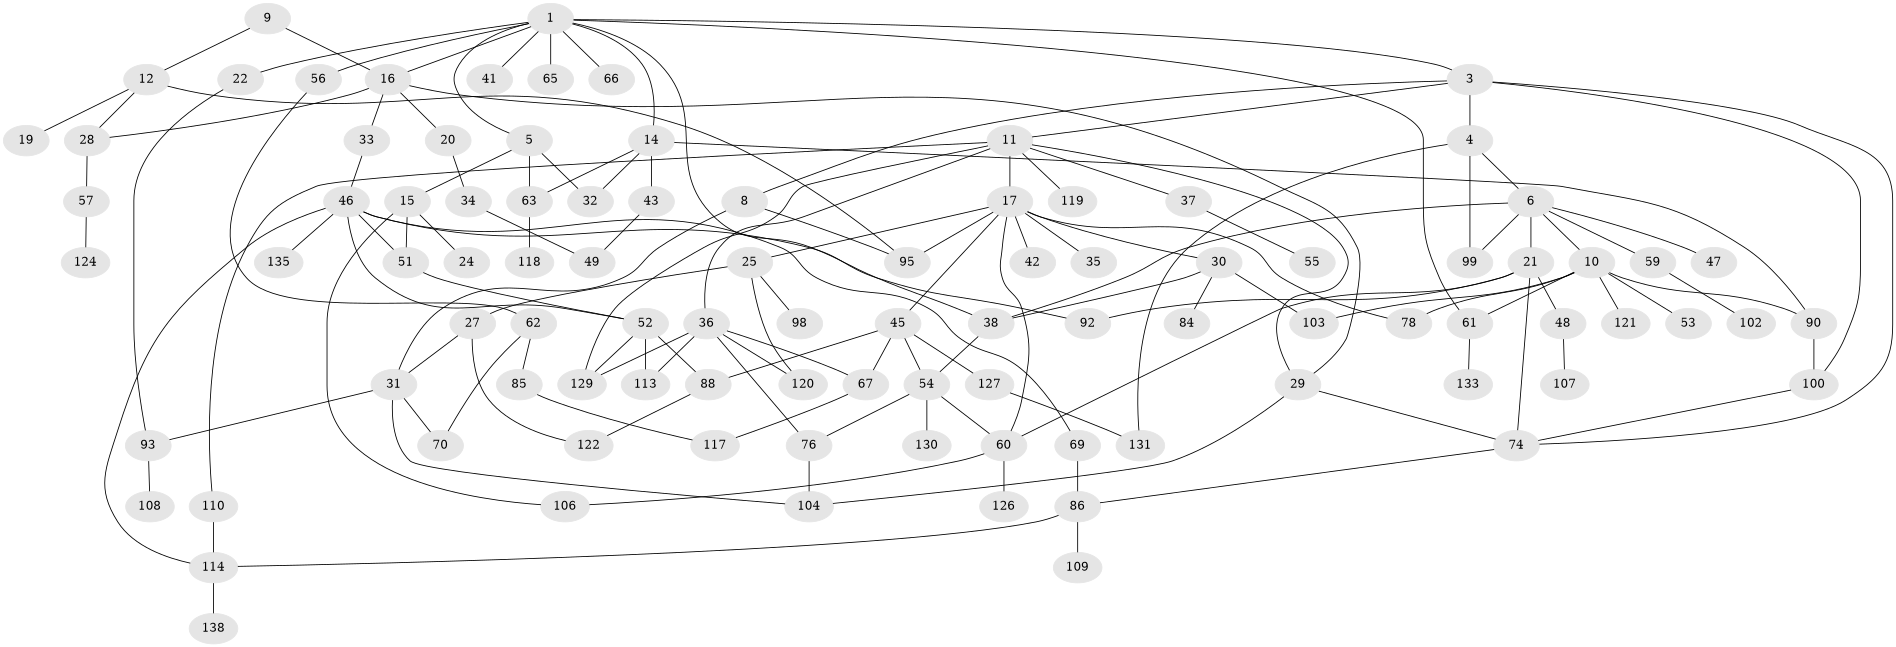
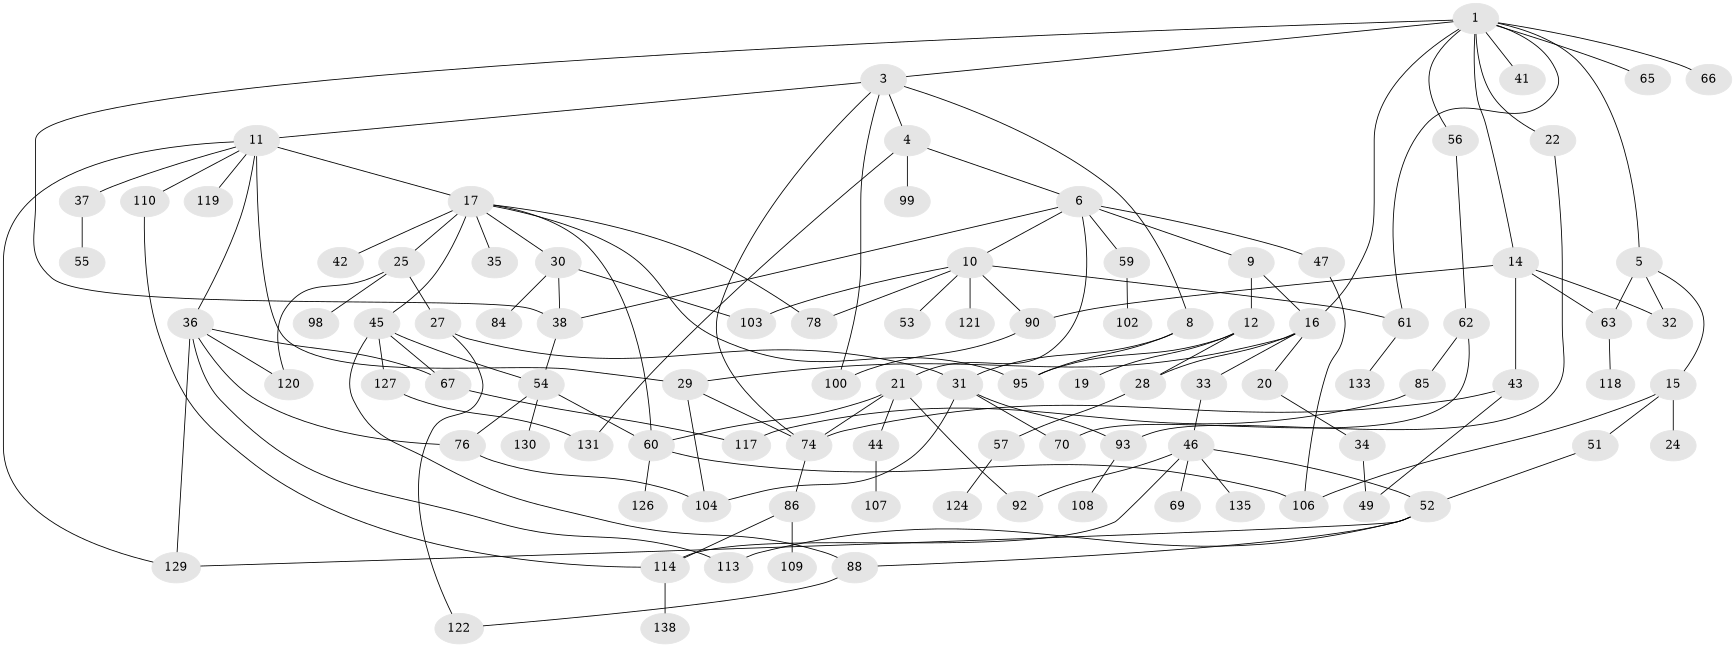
(1501, 232) -> (1165, 232)
(379, 235) -> none
(1563, 324) -> (876, 446)
none -> (1324, 381)
(1665, 415) -> (1160, 408)
(1078, 471) -> none
